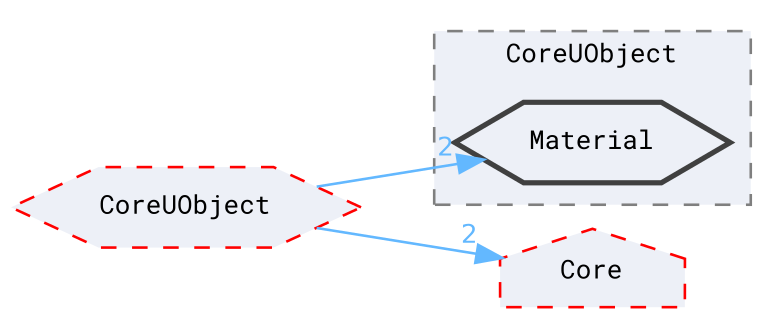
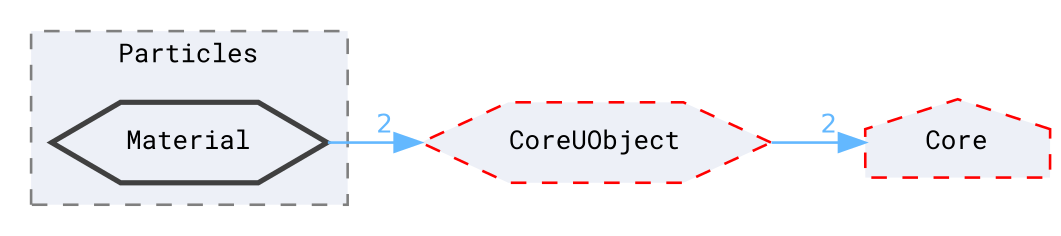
(592, 56) -> (189, 56)
(387, 175) -> (364, 143)
